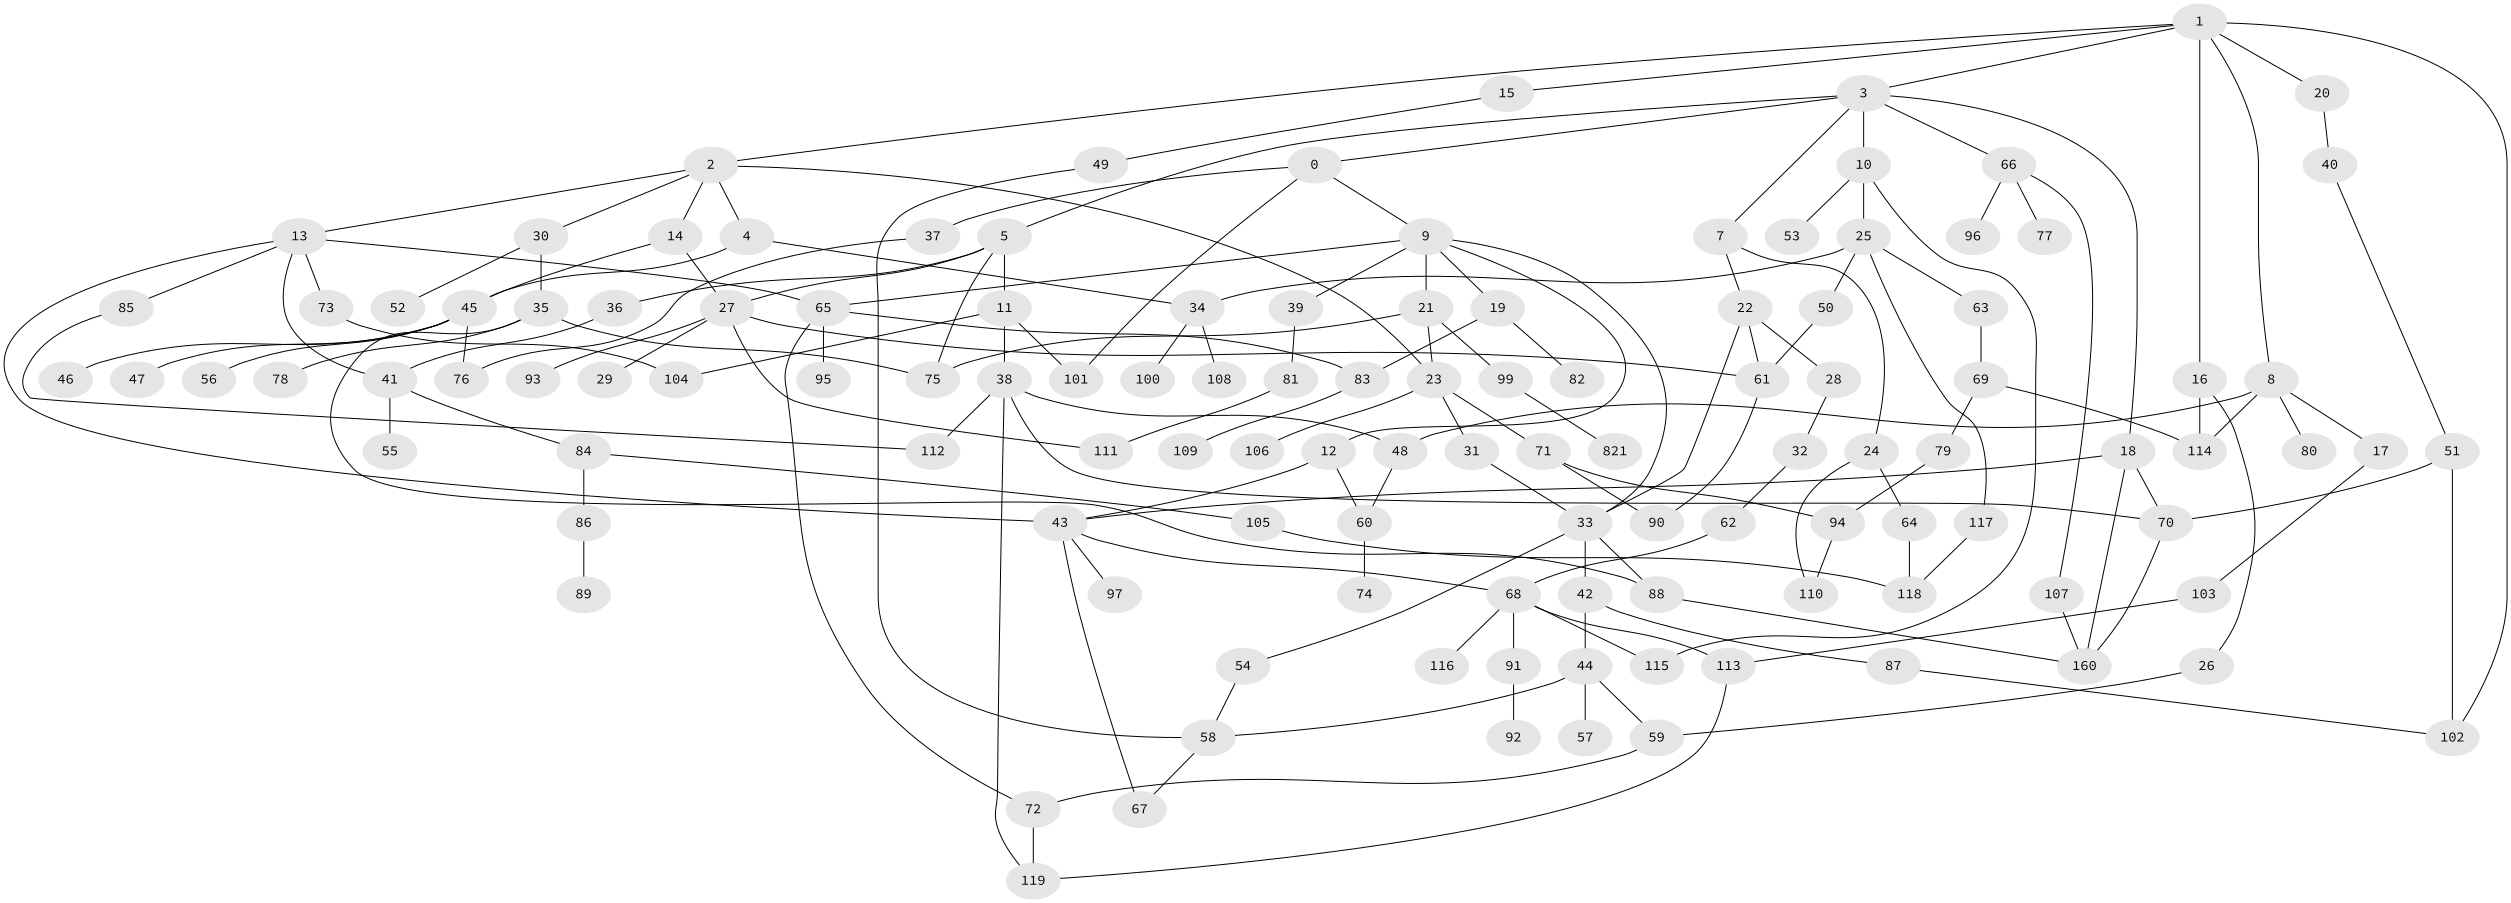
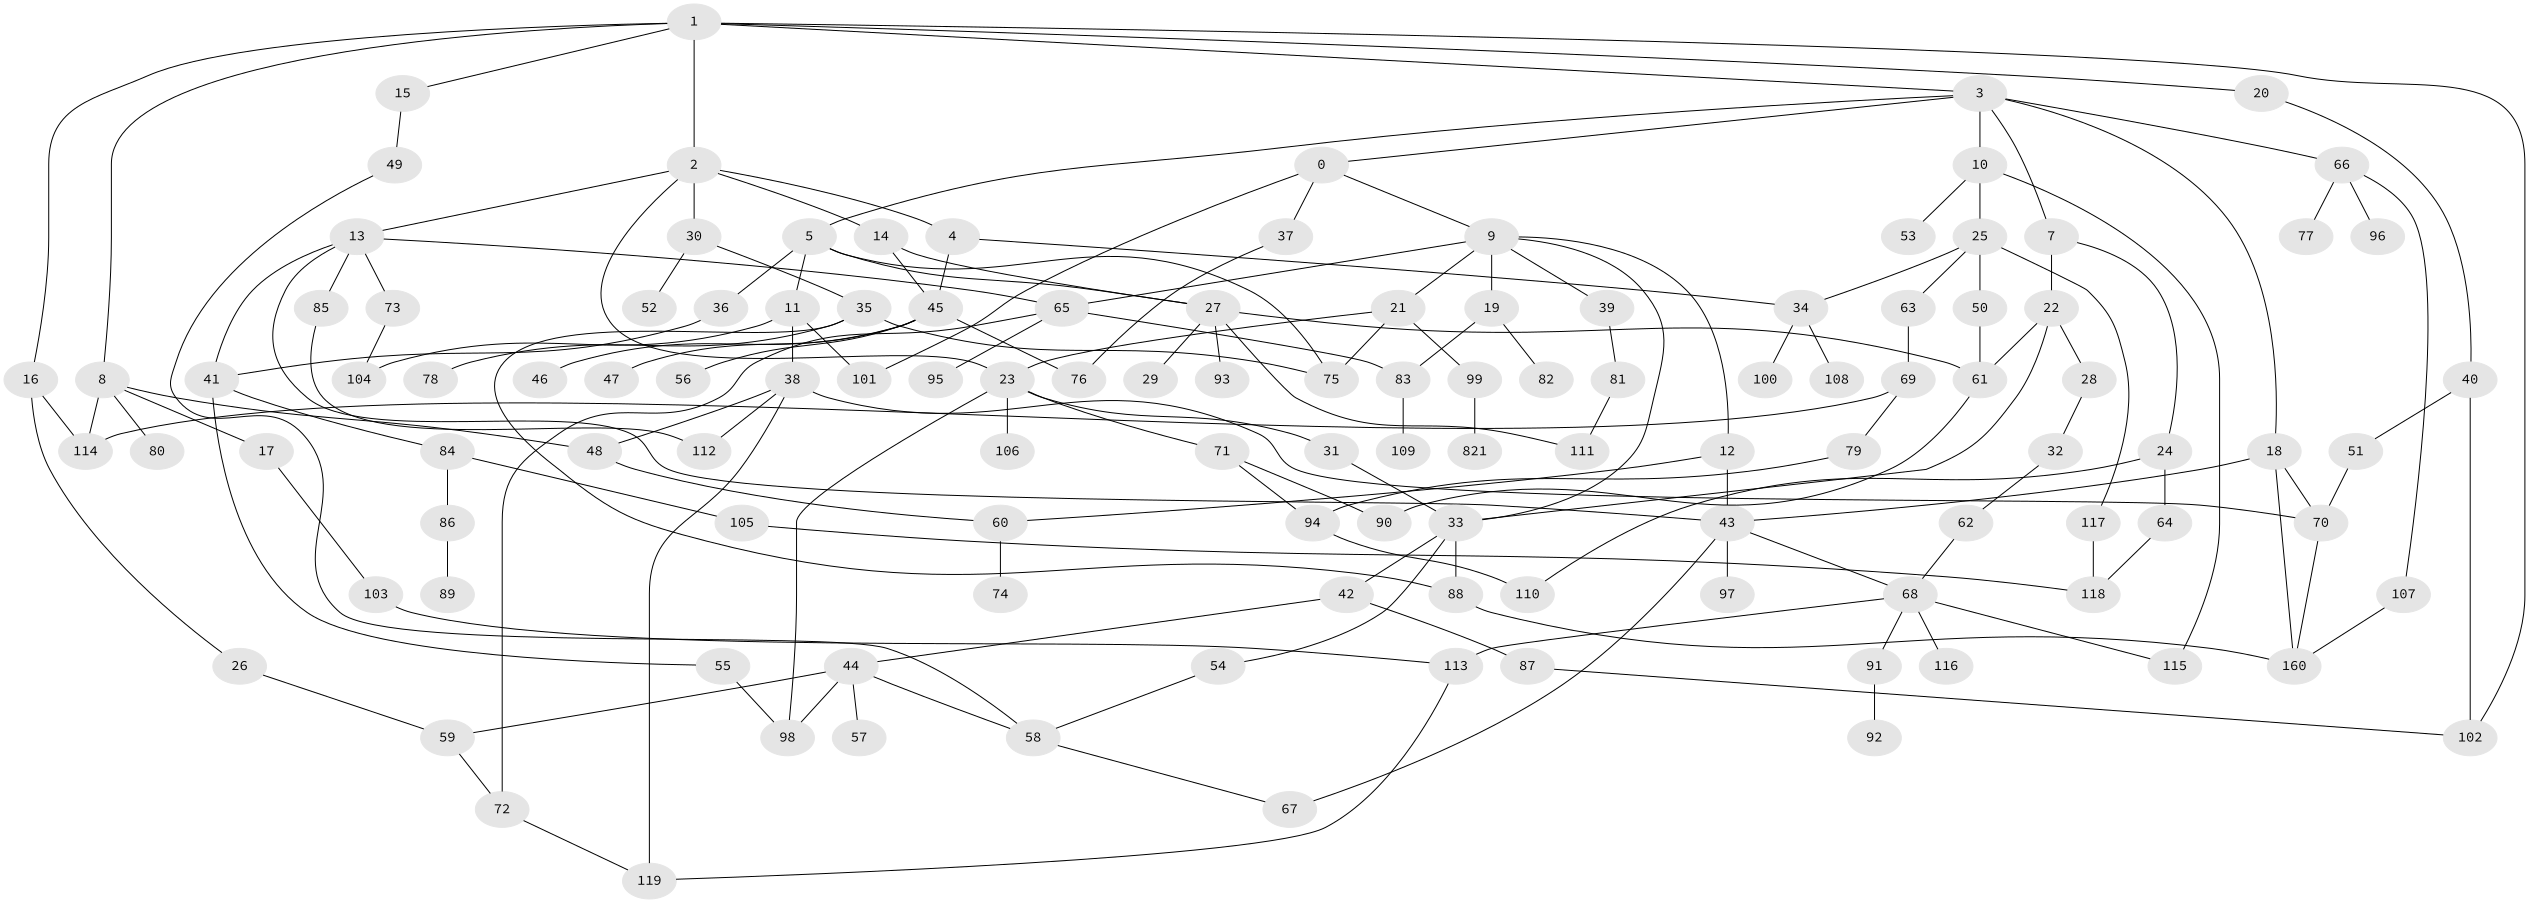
(2452, 595) -> (2470, 559)
none -> (788, 738)
